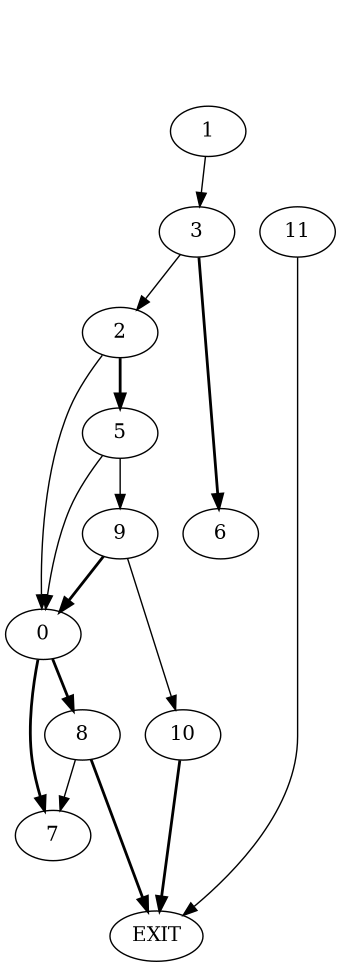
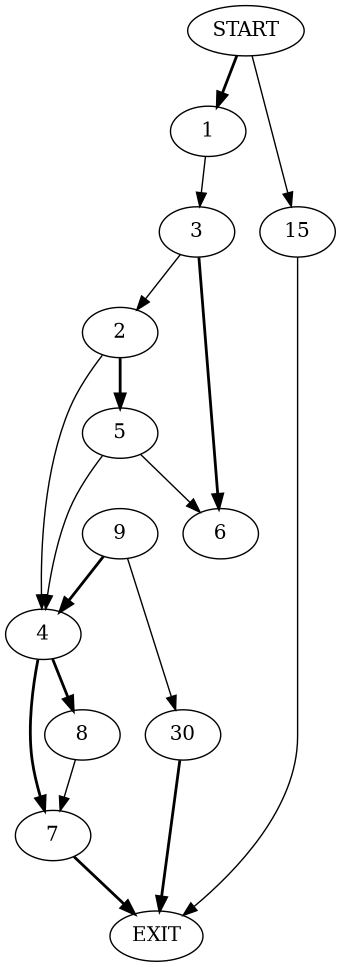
none -> (246, 31)
(298, 232) -> (298, 232)
(120, 477) -> (165, 478)
(43, 634) -> (43, 634)
(183, 735) -> (183, 735)
(117, 829) -> (99, 881)
